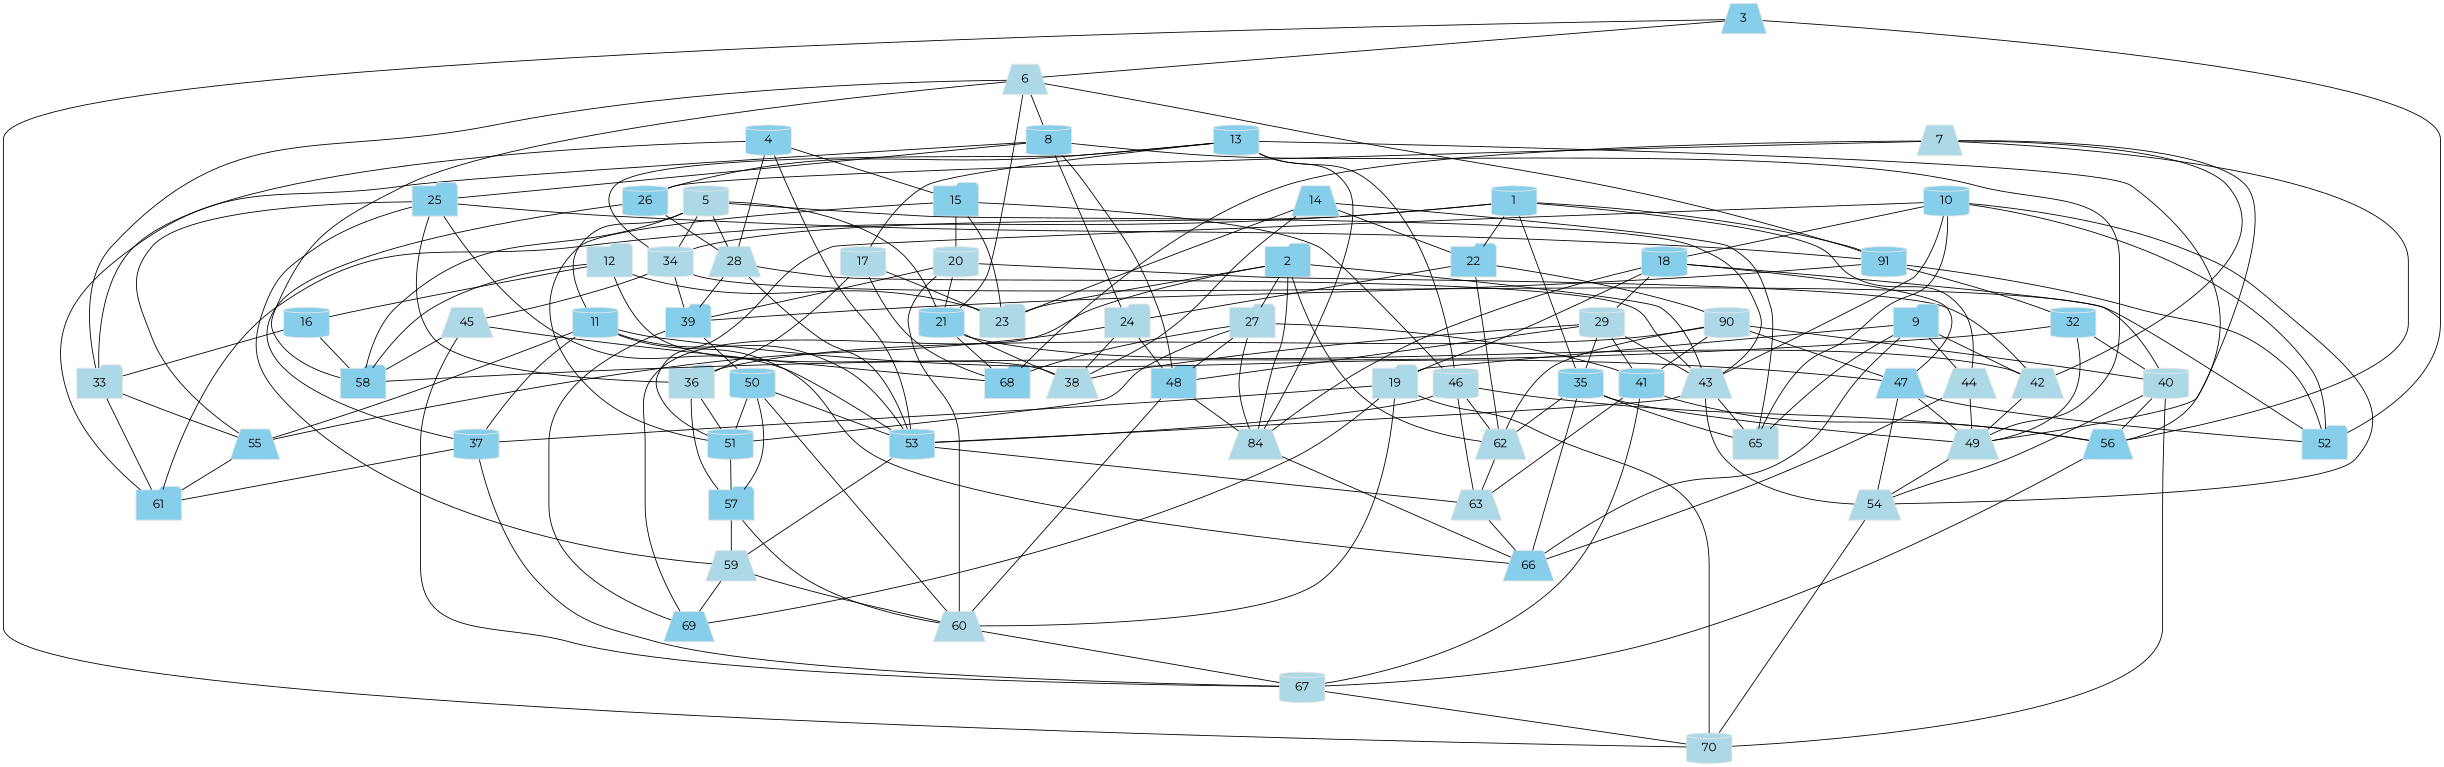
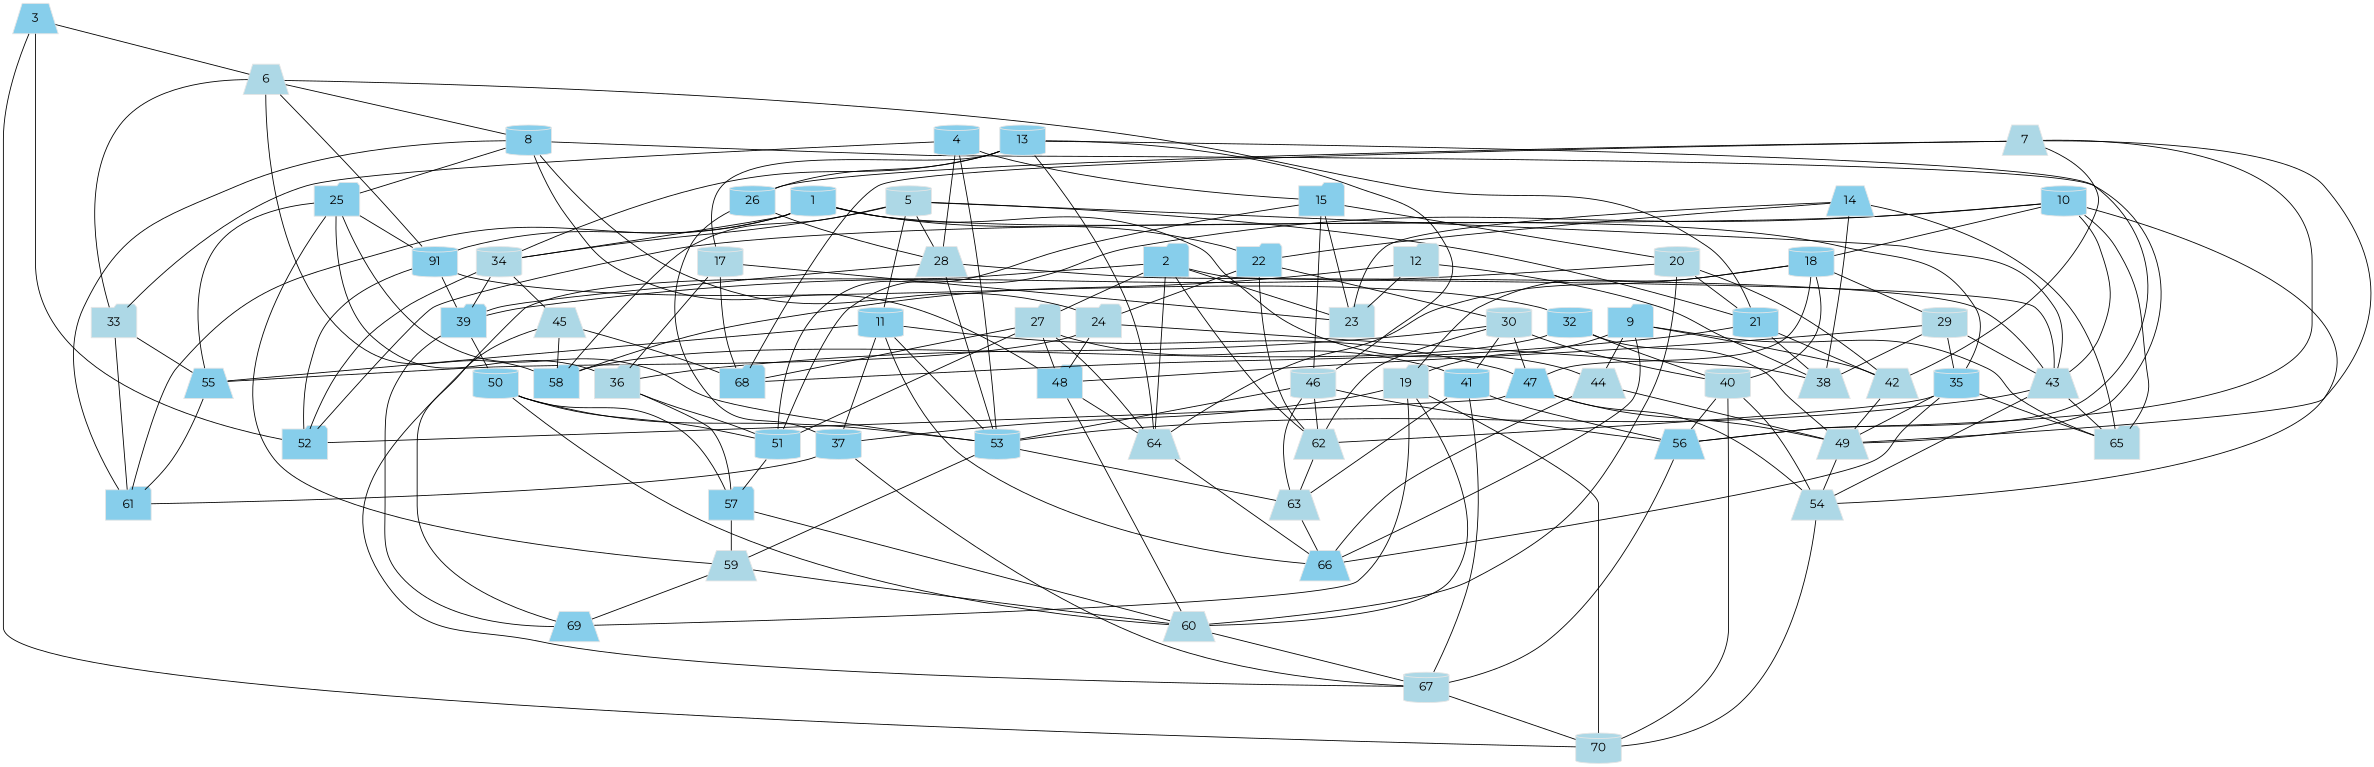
(307, 323) -> none
(1727, 323) -> (1509, 323)
(1622, 353) -> none
(1256, 444) -> (1154, 444)
